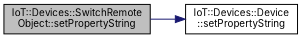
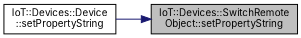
(163, 19) -> (129, 19)
